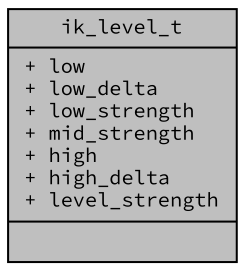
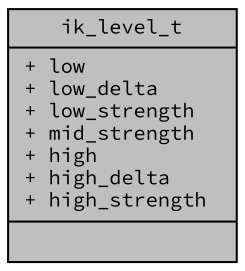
(122, 200) -> (116, 200)
